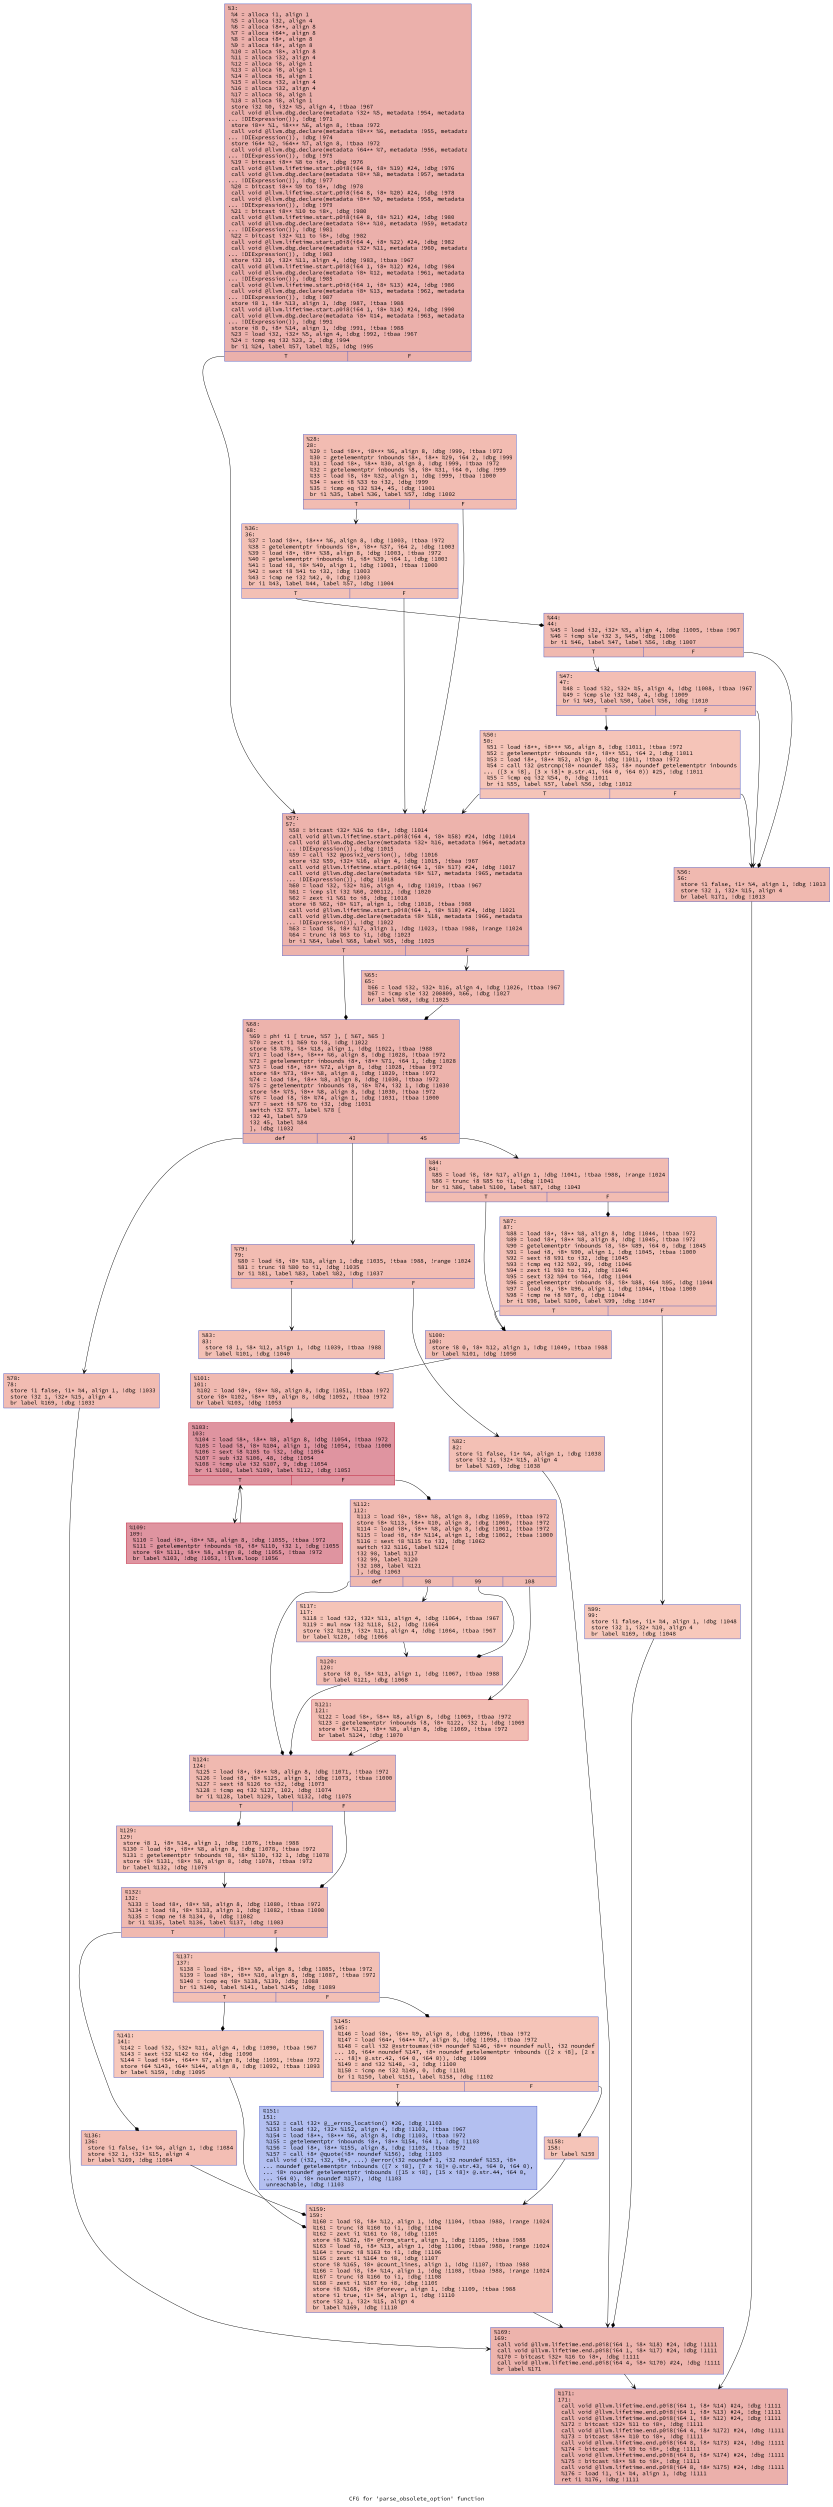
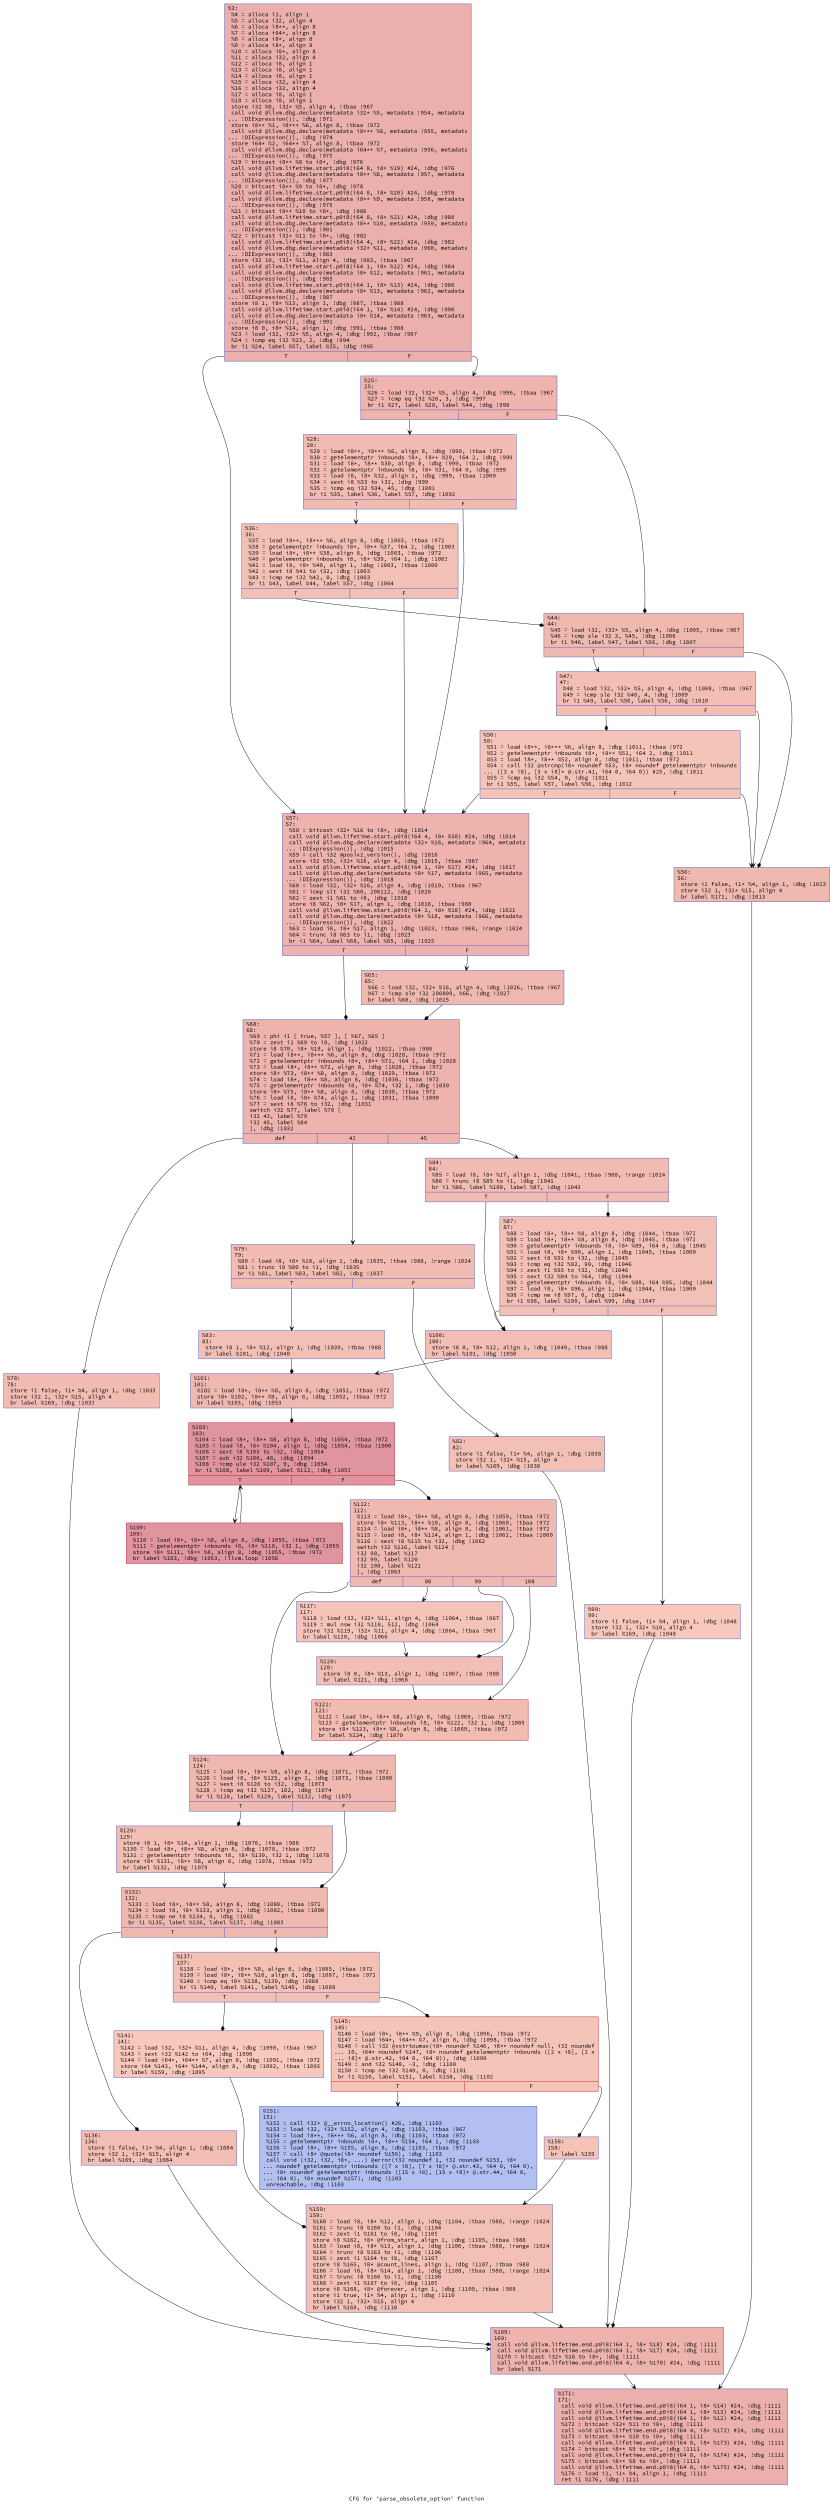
none -> (459, 398)
(303, 1707) -> (414, 1690)
(465, 2054) -> (465, 2054)
(245, 2191) -> (296, 2309)
